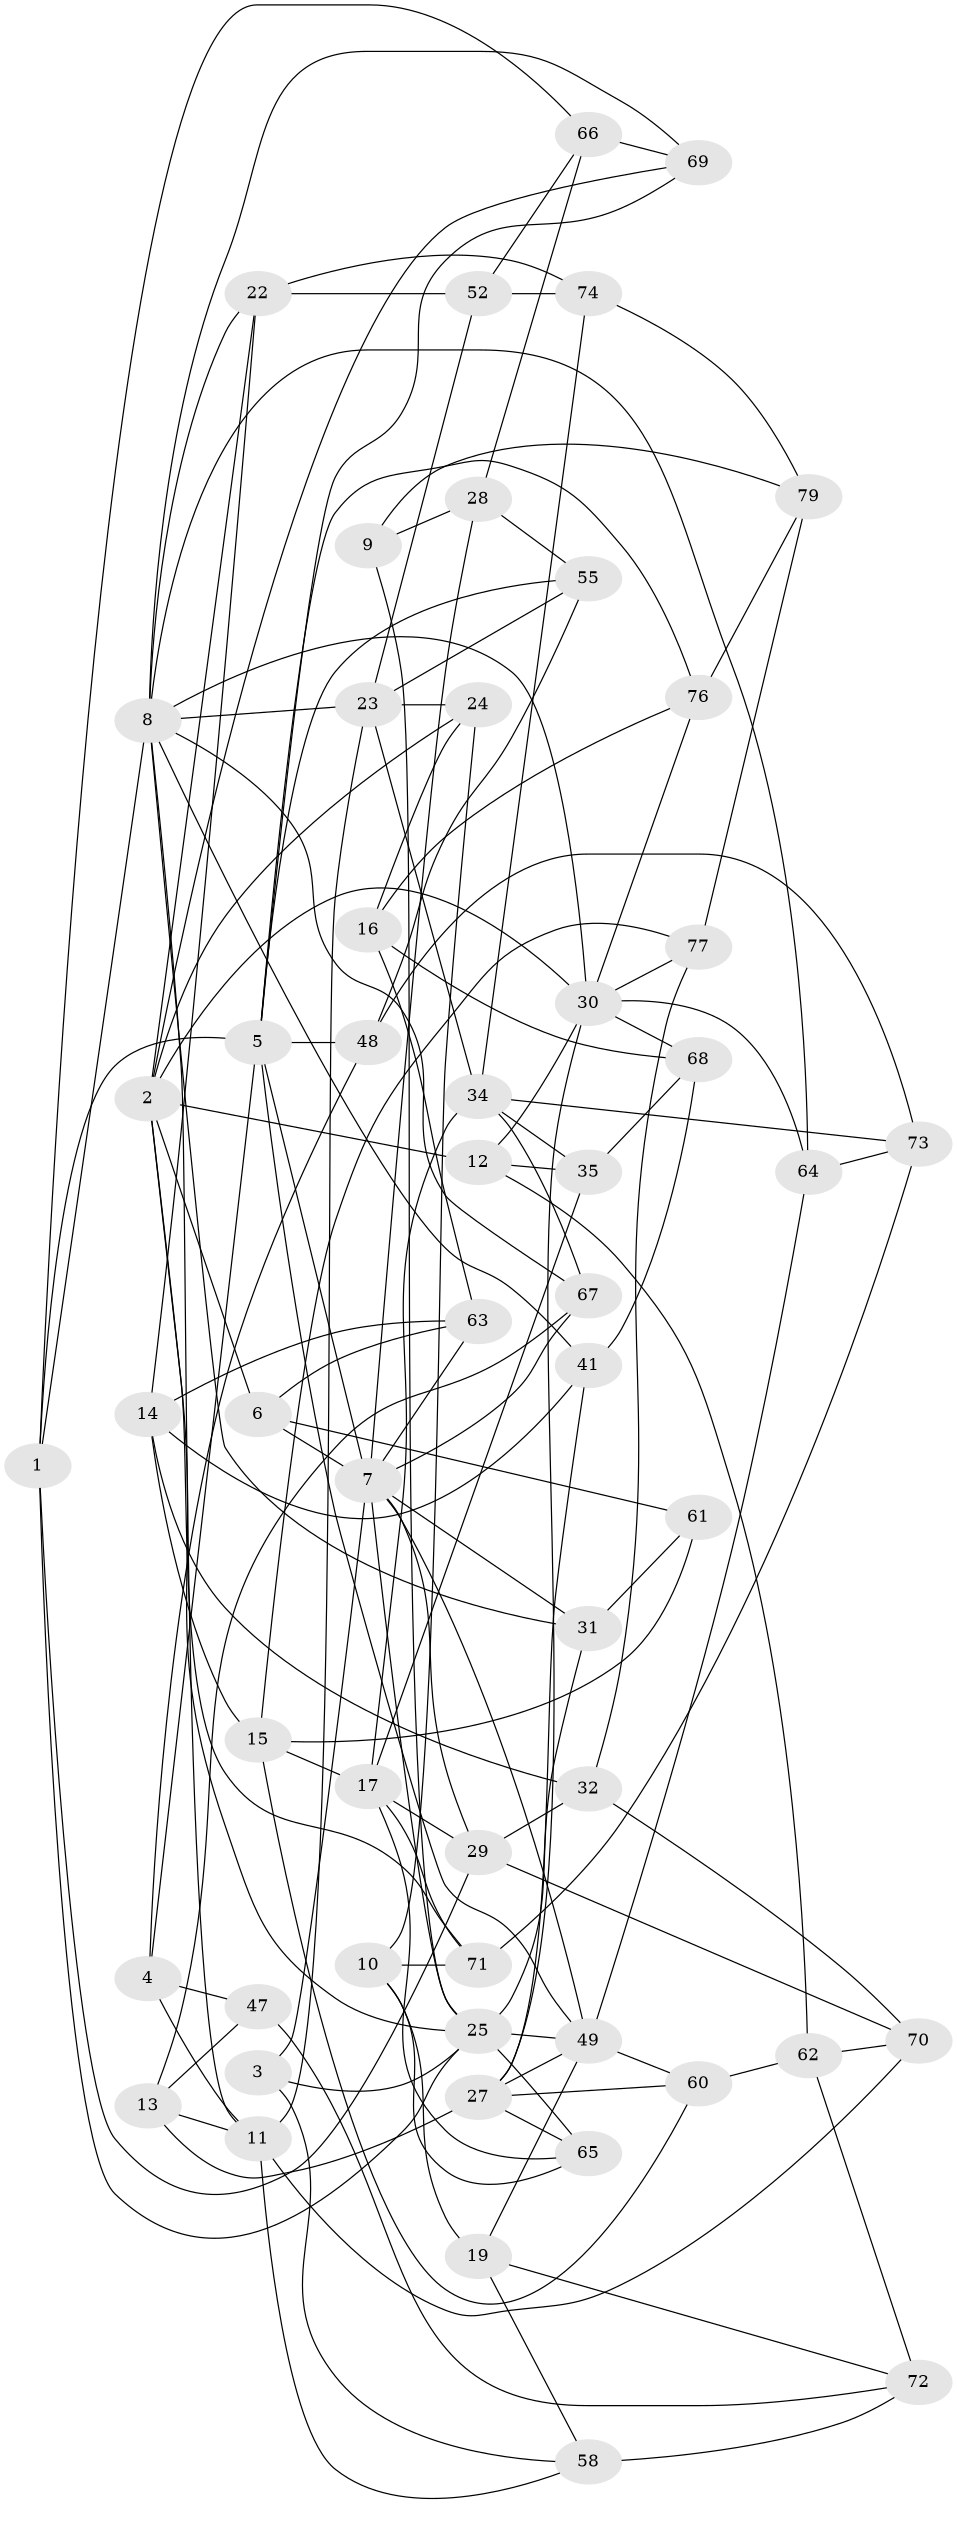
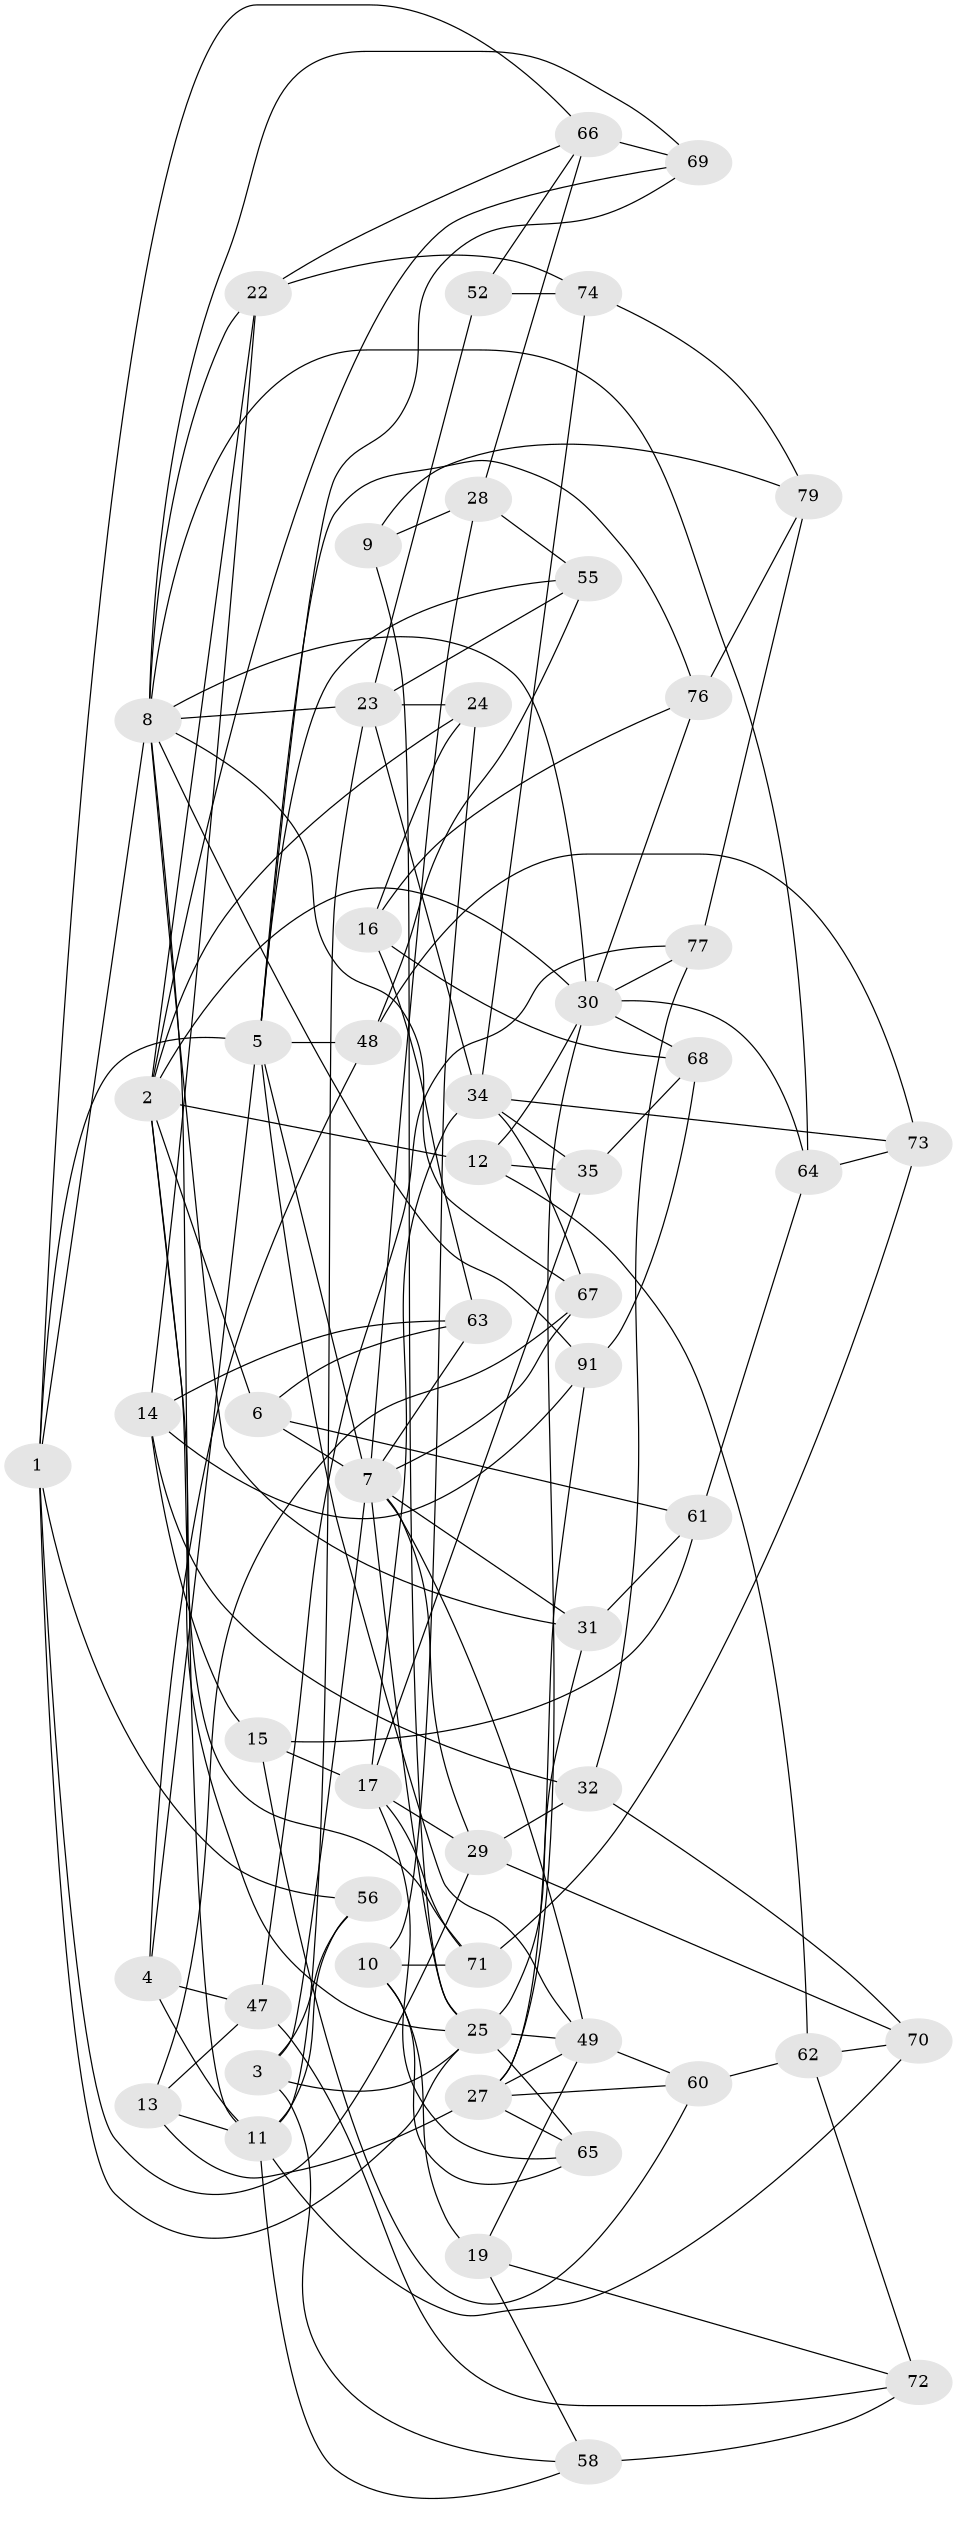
(368, 294) -> (419, 207)
(342, 1203) -> (342, 1418)
(589, 1366) -> (589, 1366)
(716, 1611) -> (754, 1345)
none -> (368, 1899)
